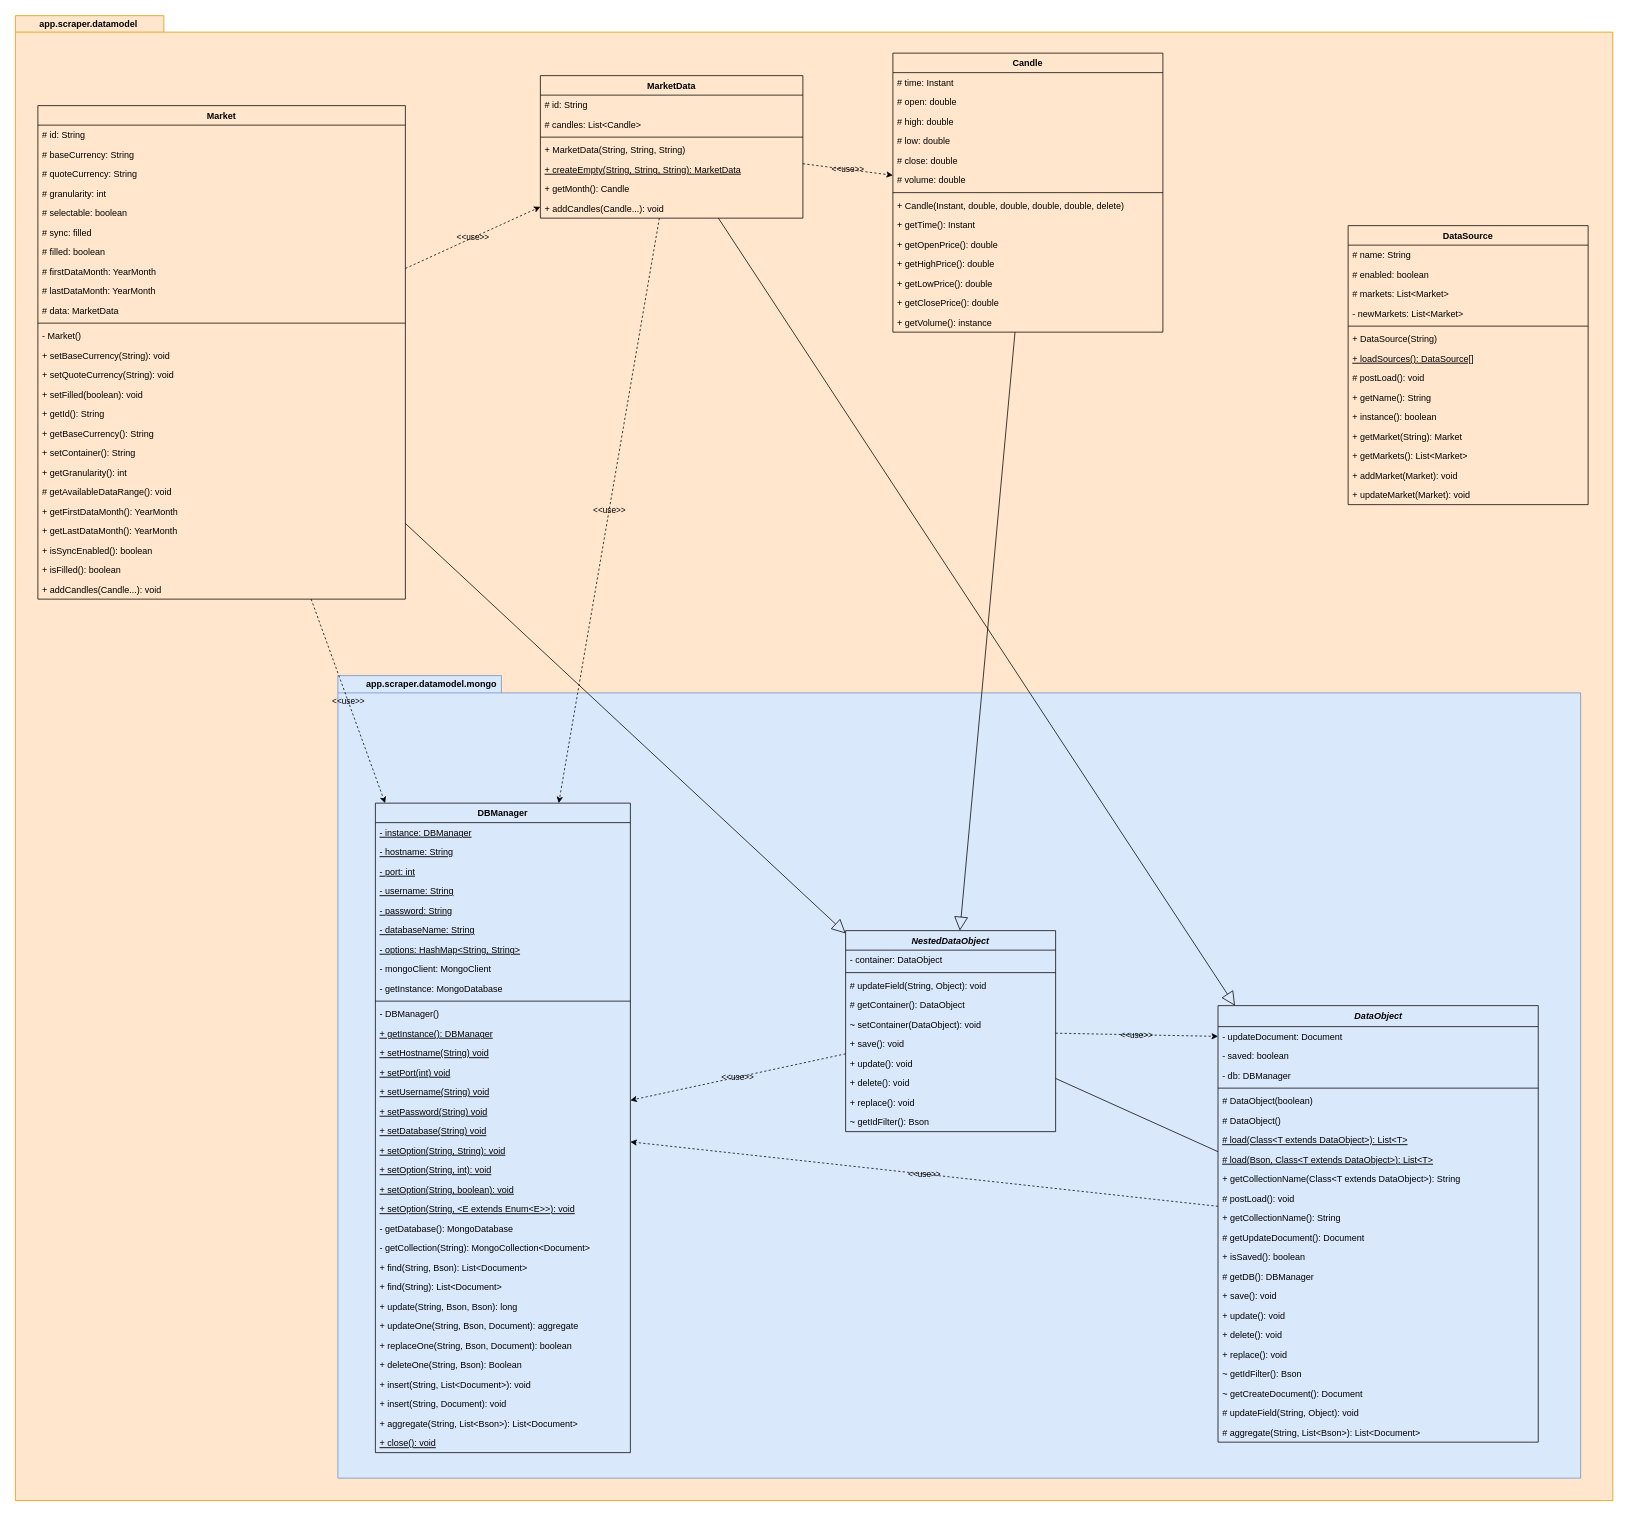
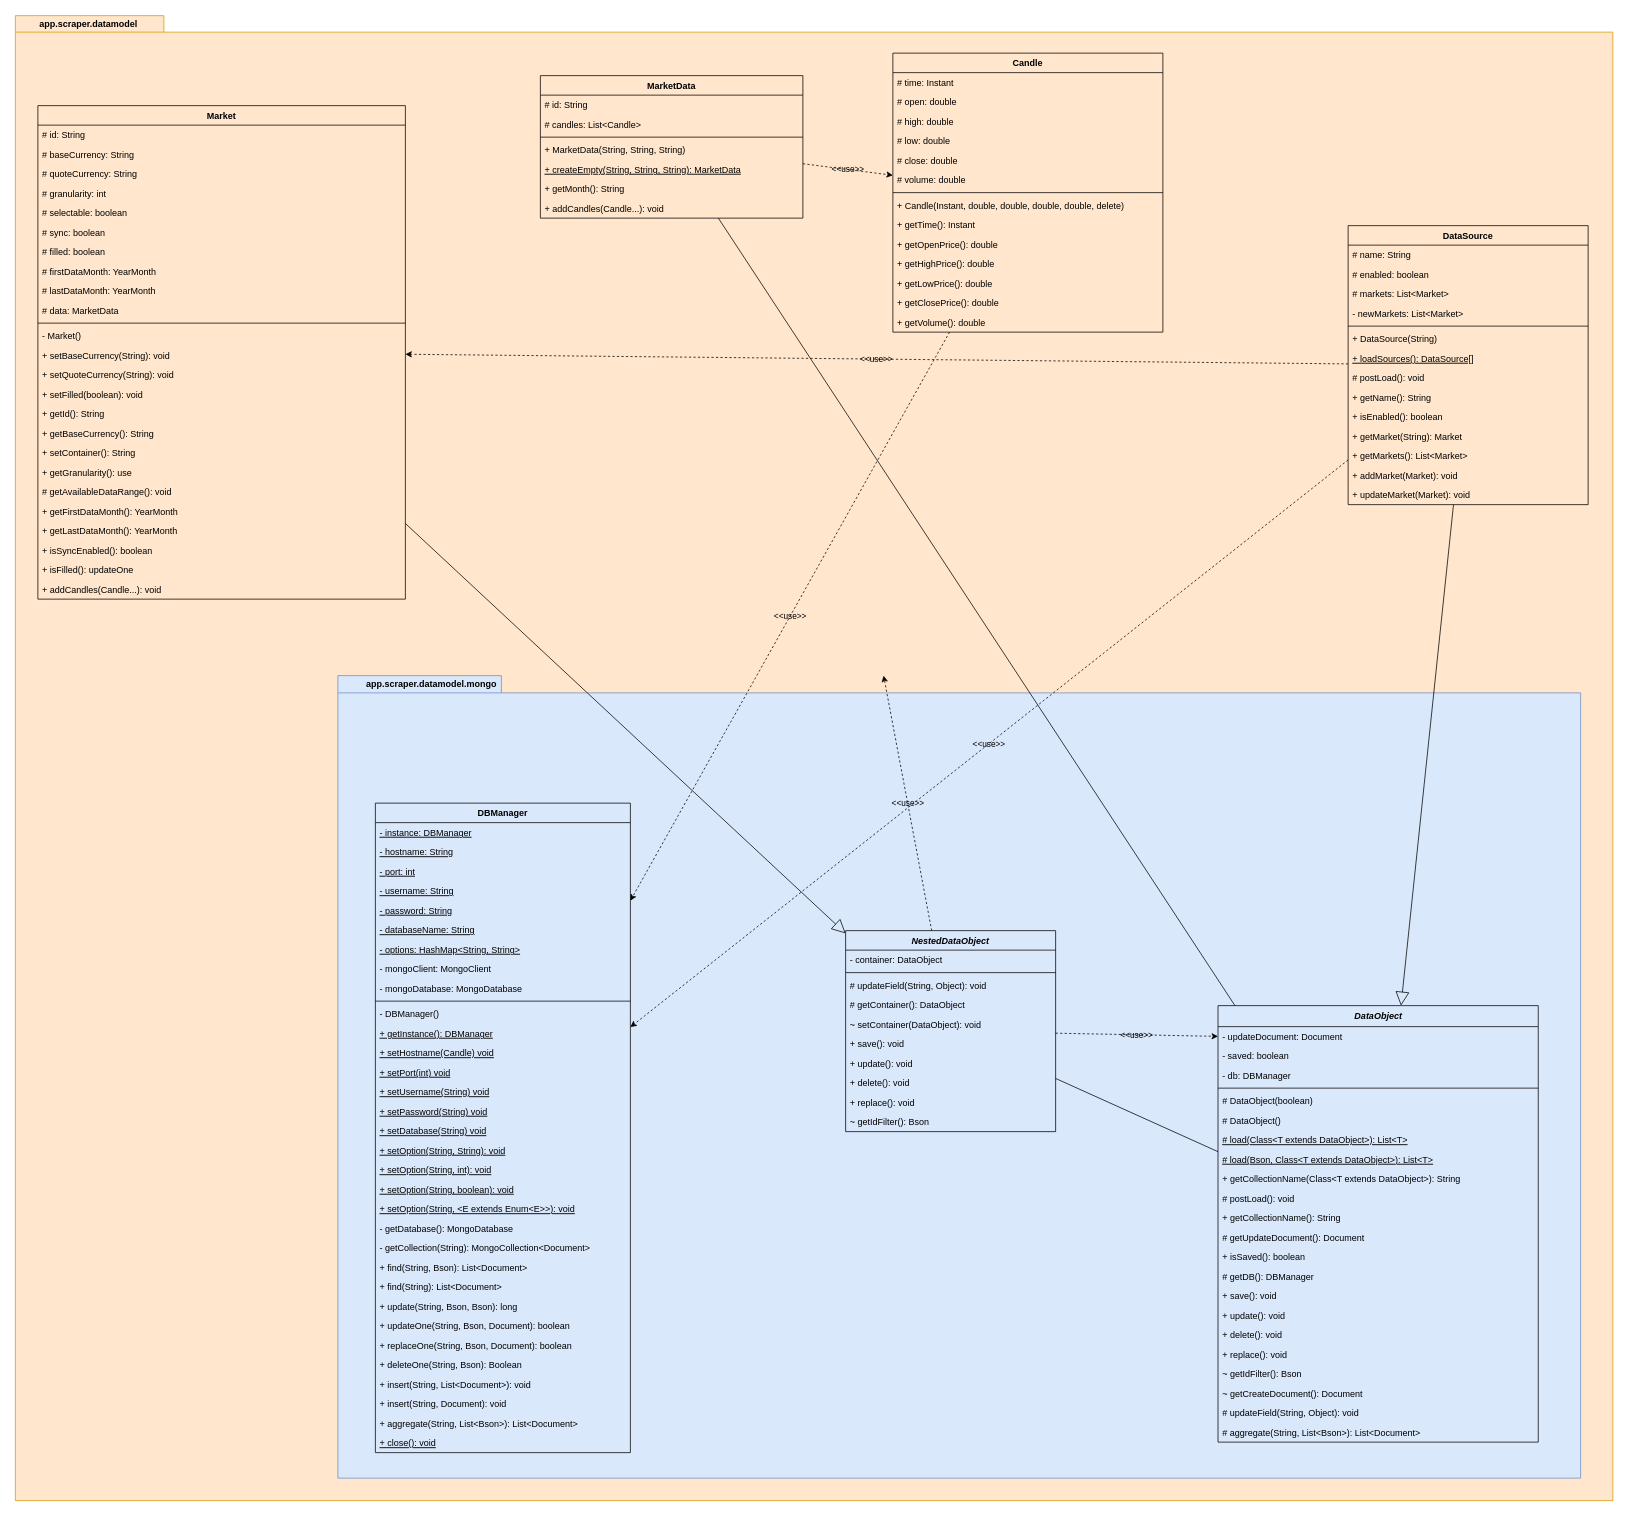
(590, 189) -> (590, 189)
(70, 233) -> (75, 233)
(474, 237) -> none
(949, 323) -> (944, 323)
none -> (870, 359)
(1399, 417) -> (1401, 417)
(93, 473) -> (94, 473)
(615, 478) -> none
(86, 570) -> (92, 570)
none -> (1203, 574)
(988, 624) -> none
none -> (785, 625)
(347, 699) -> none
none -> (1428, 748)
(447, 989) -> (452, 989)
(1226, 992) -> (1229, 997)
(440, 1053) -> (440, 1053)
(750, 1074) -> (906, 794)
(925, 1174) -> none
(486, 1326) -> (480, 1326)
